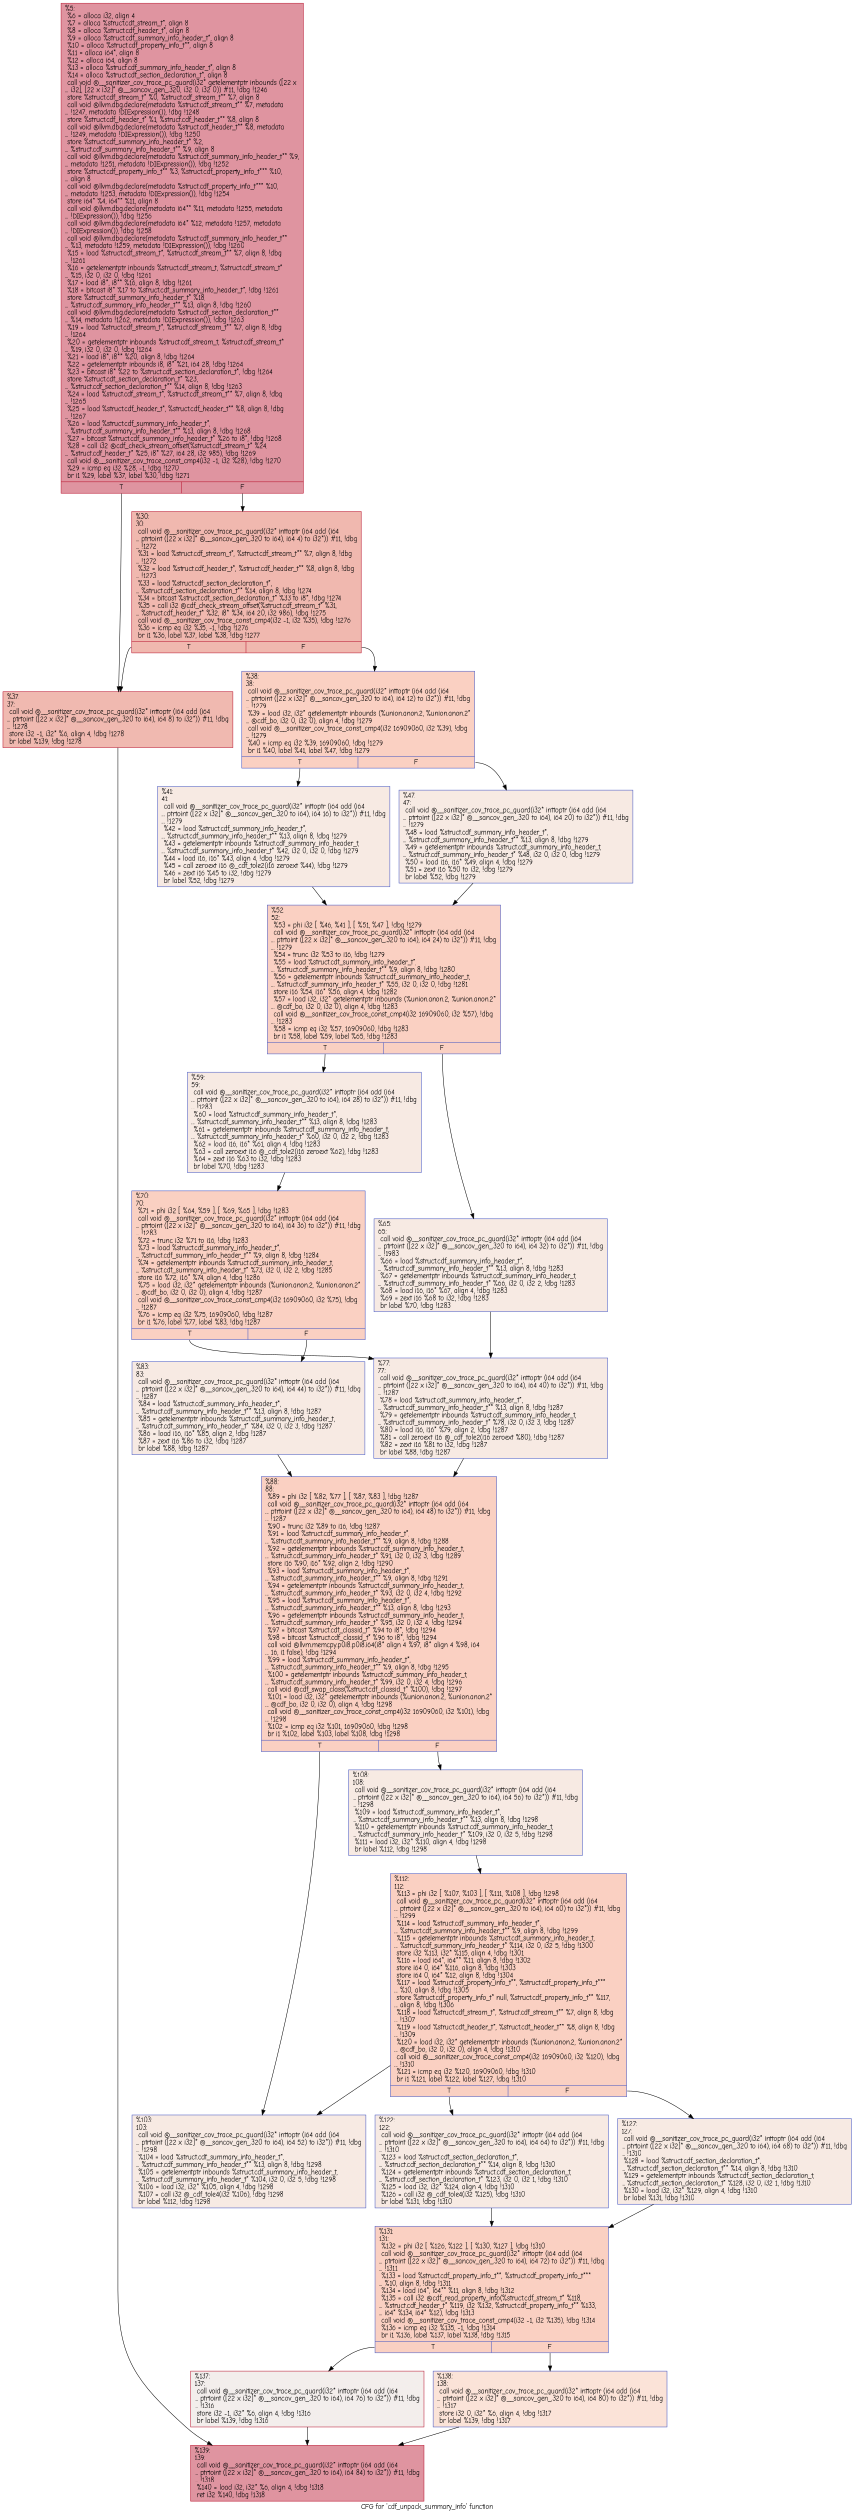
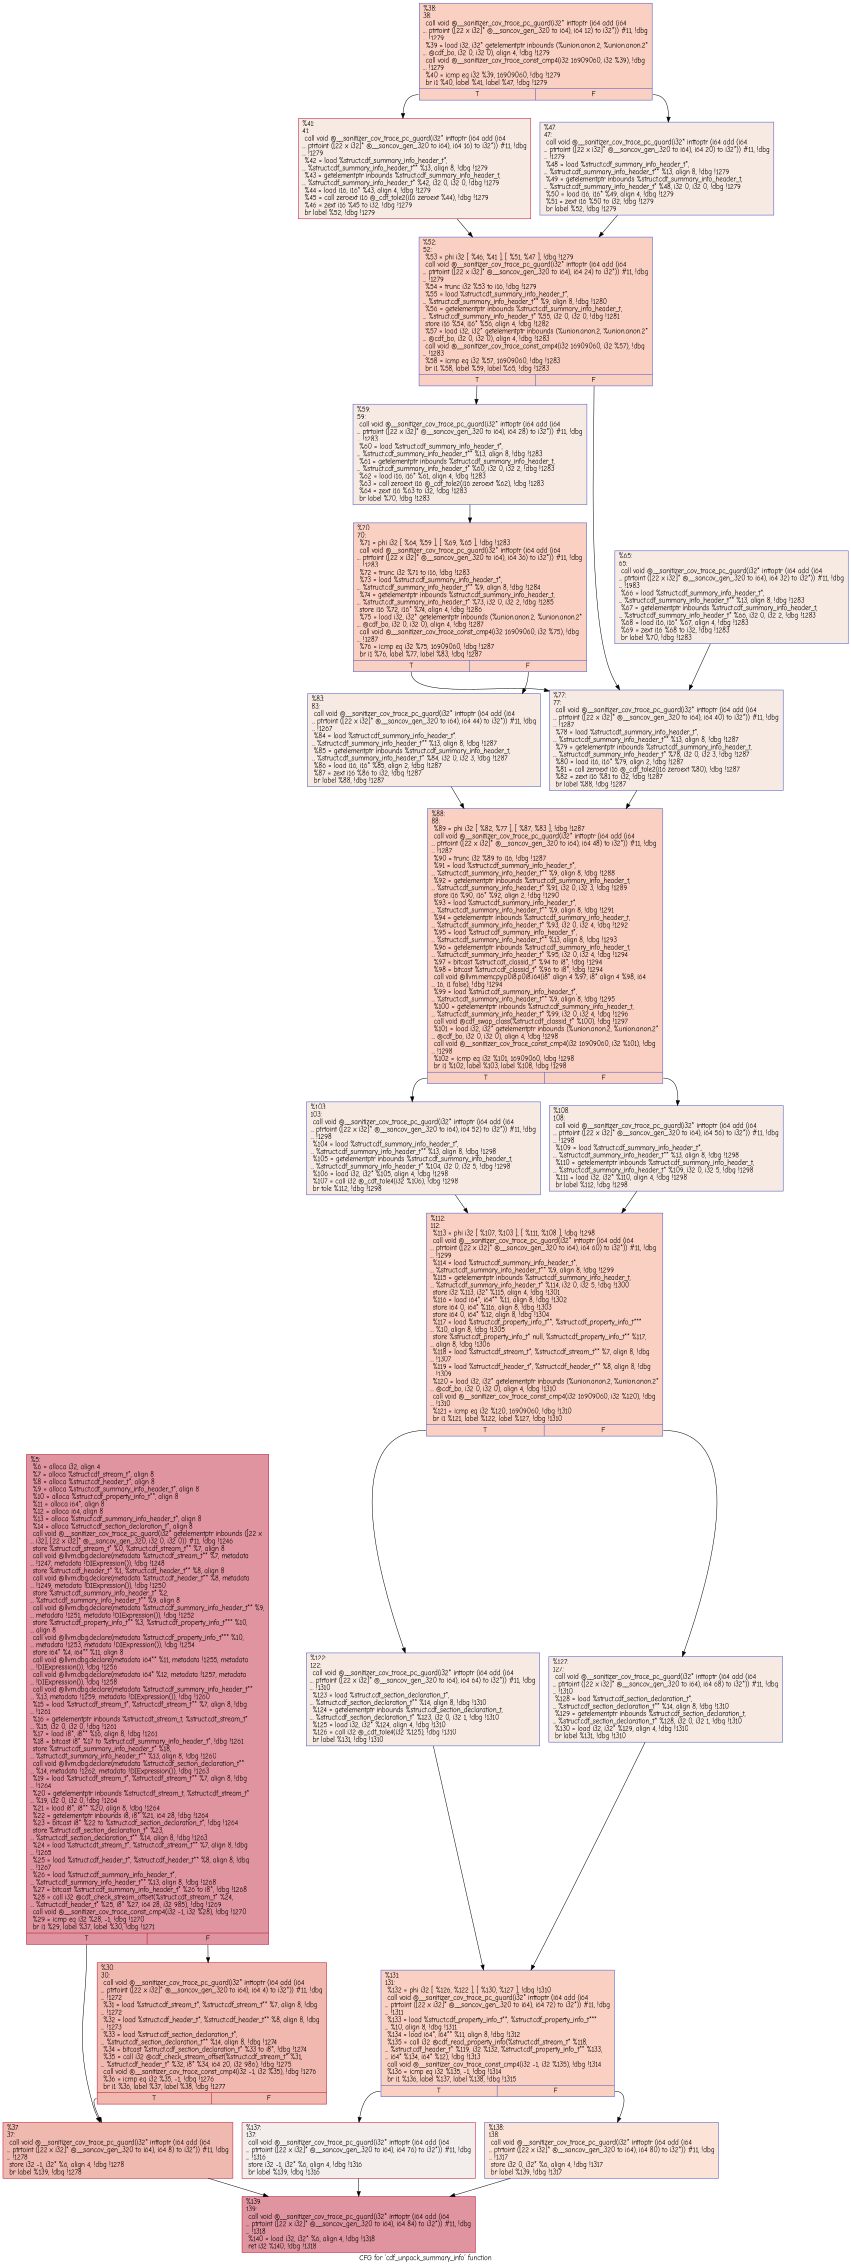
(373, 653) -> none
(274, 837) -> (415, 169)
(451, 1135) -> (594, 537)
(147, 1397) -> (322, 729)
(356, 2089) -> (460, 1202)
(173, 2202) -> (346, 1189)
